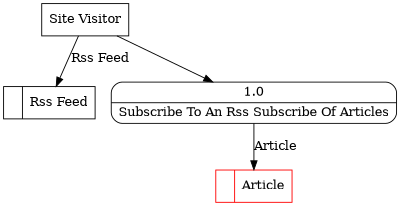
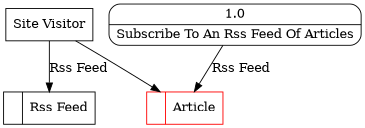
(161, 57) -> (114, 64)
(254, 113) -> (235, 35)
(275, 147) -> (241, 69)
